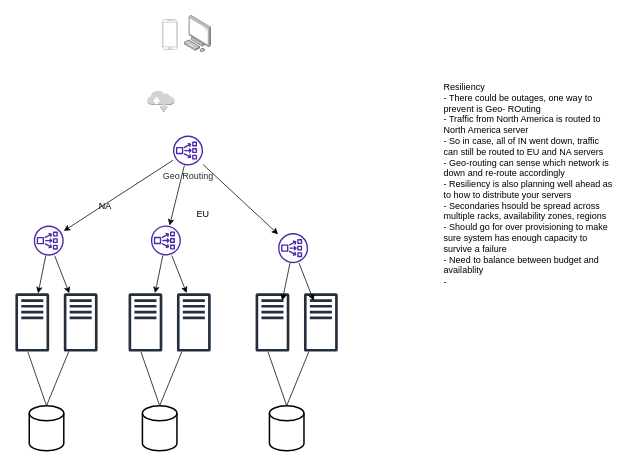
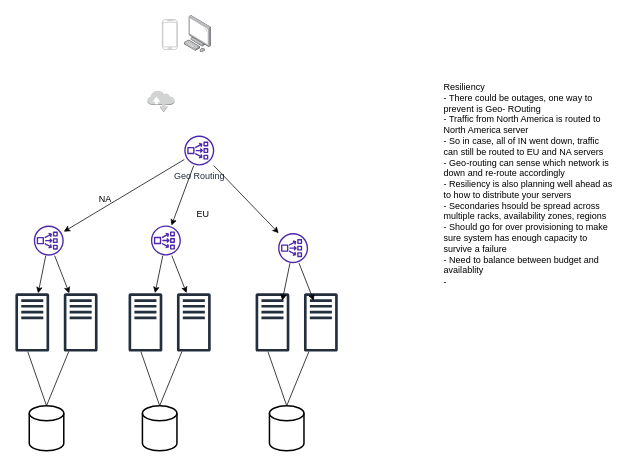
(188, 150) -> (199, 150)
(105, 207) -> (105, 199)
